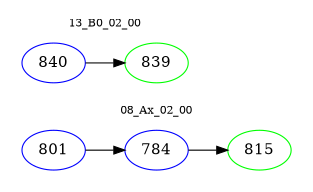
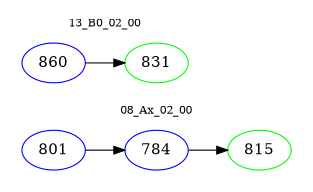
(54, 63) -> (54, 63)
(157, 63) -> (157, 63)
